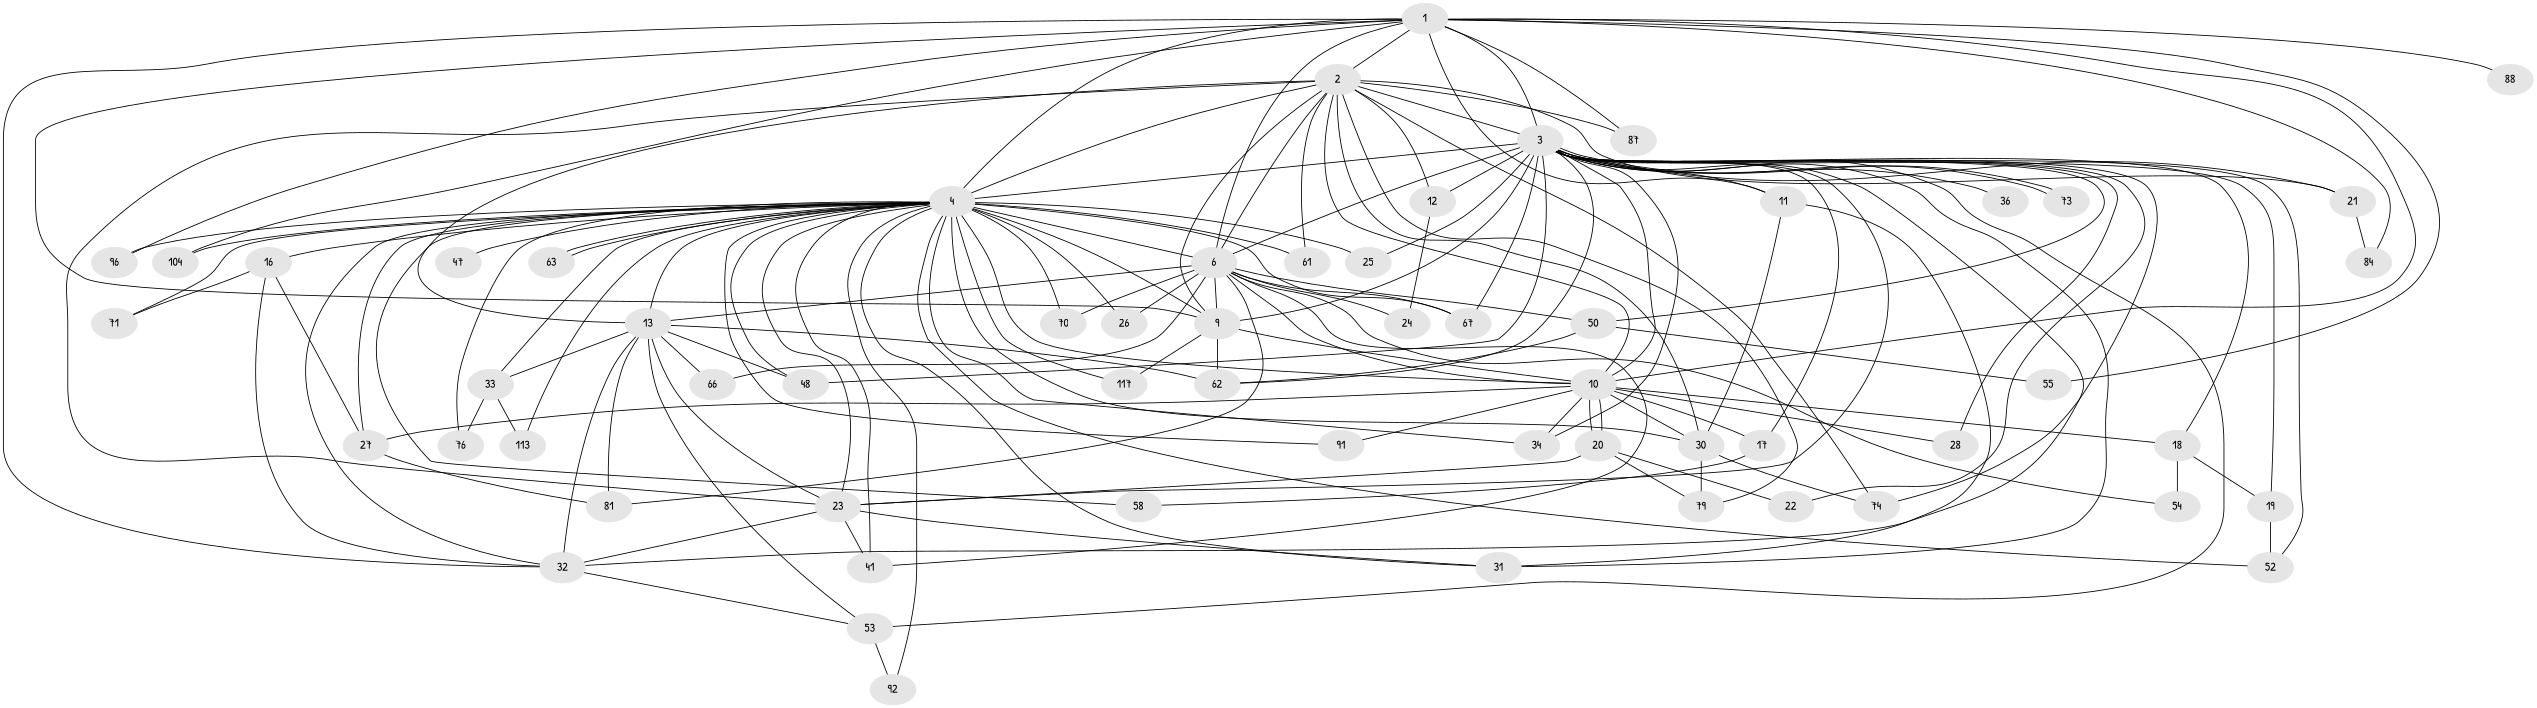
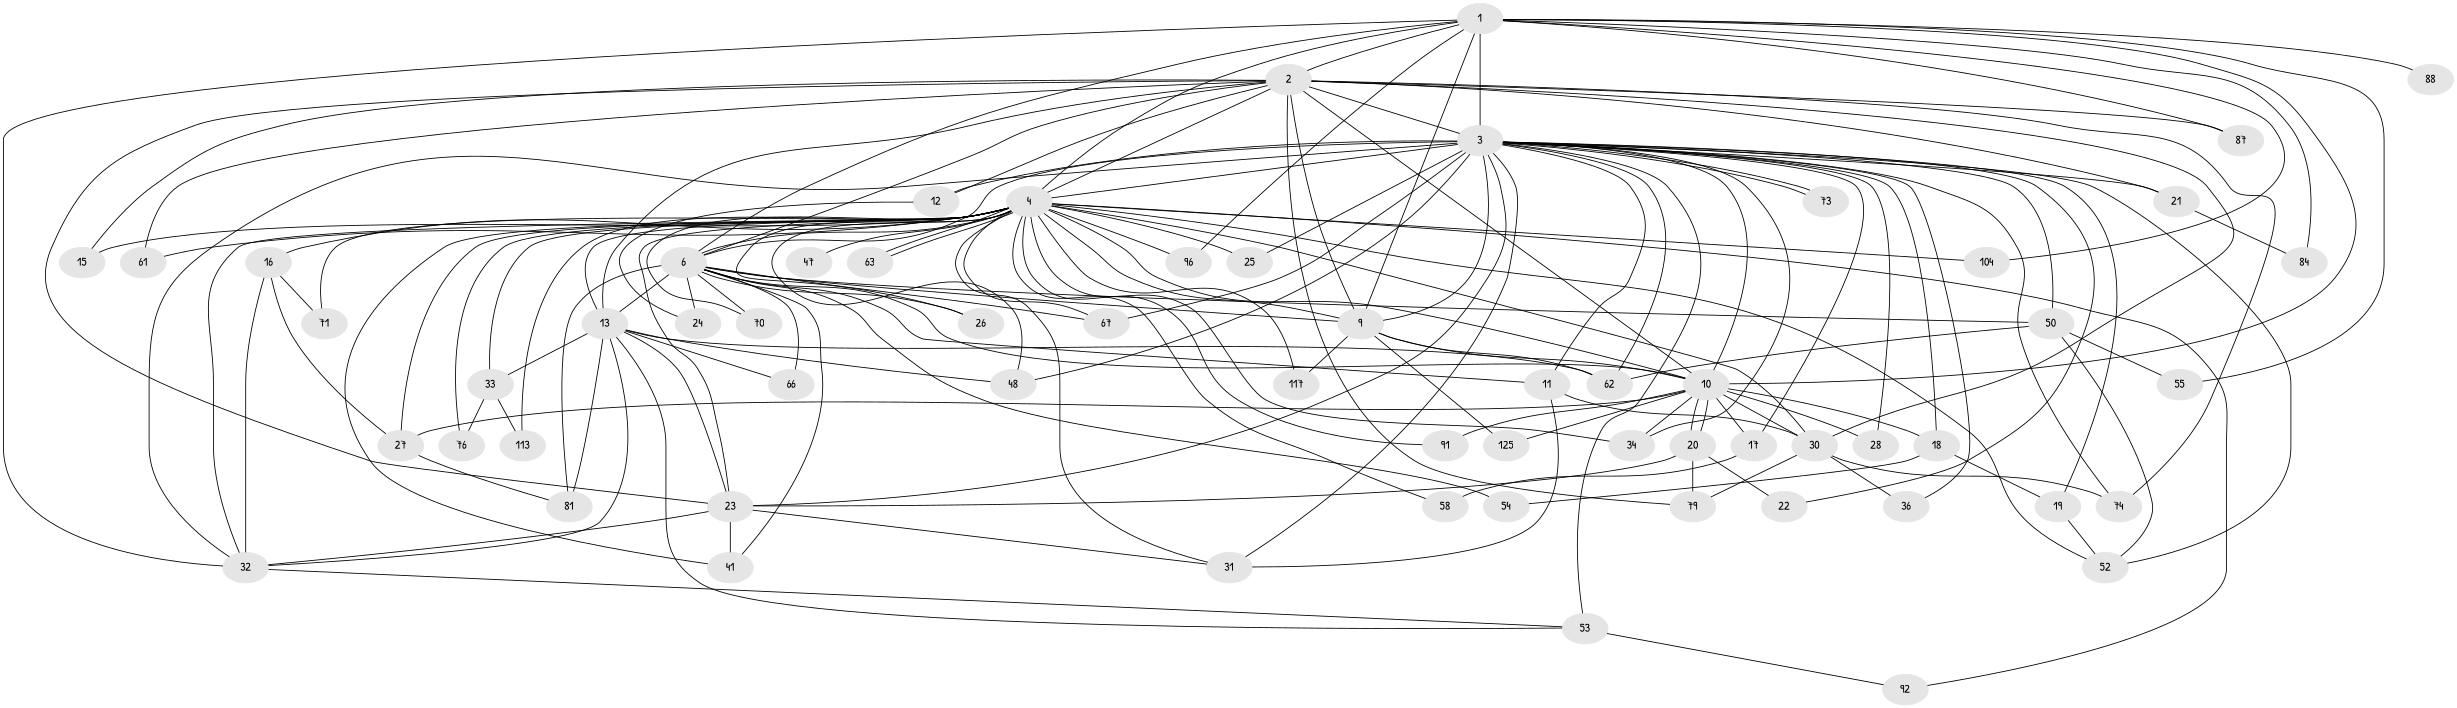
(1562, 179) -> (1107, 353)
none -> (82, 263)
none -> (2131, 444)
none -> (1506, 446)
none -> (1861, 476)
